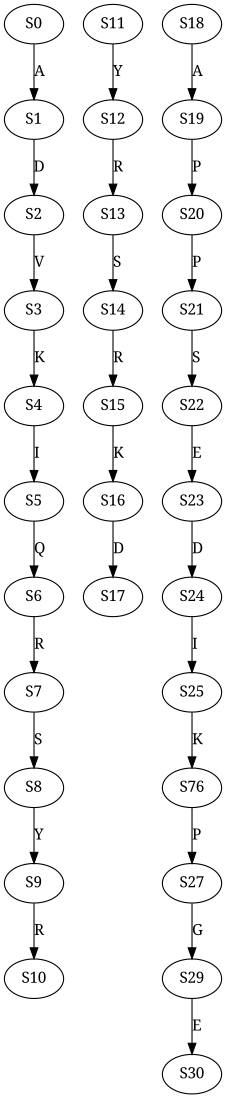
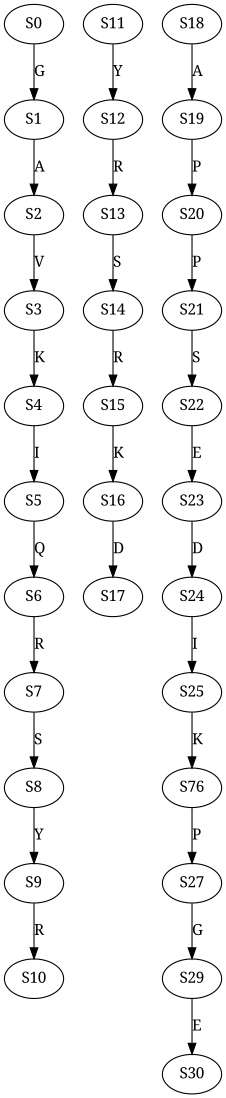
(40, 72) -> (40, 72)
(40, 167) -> (40, 167)
